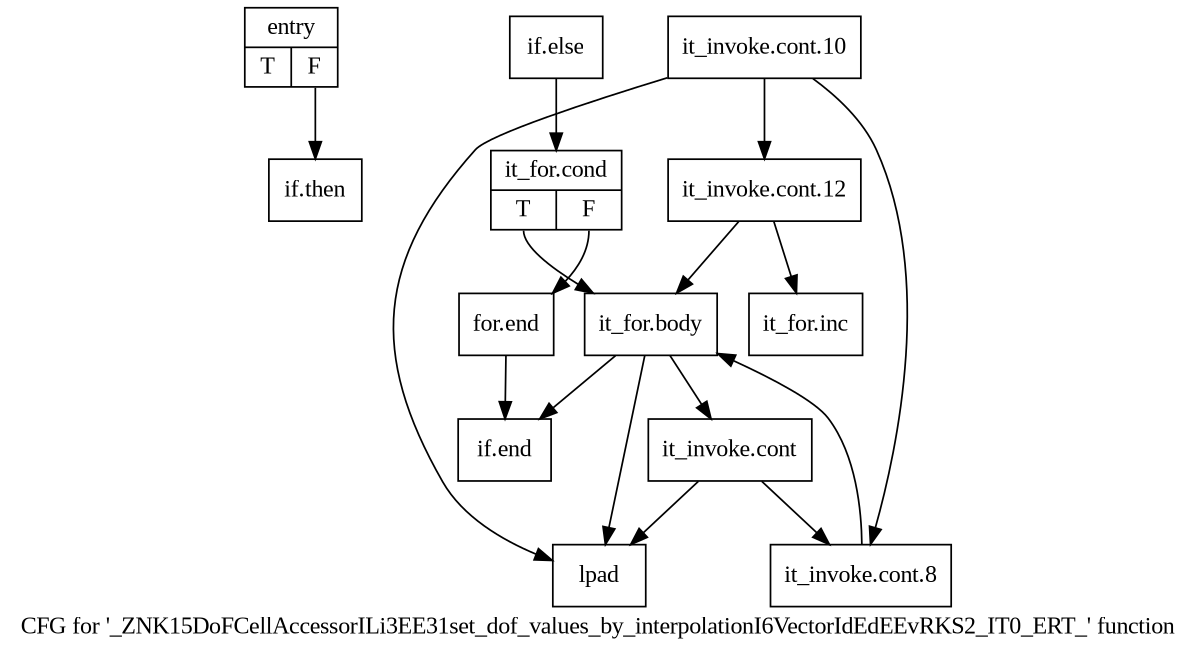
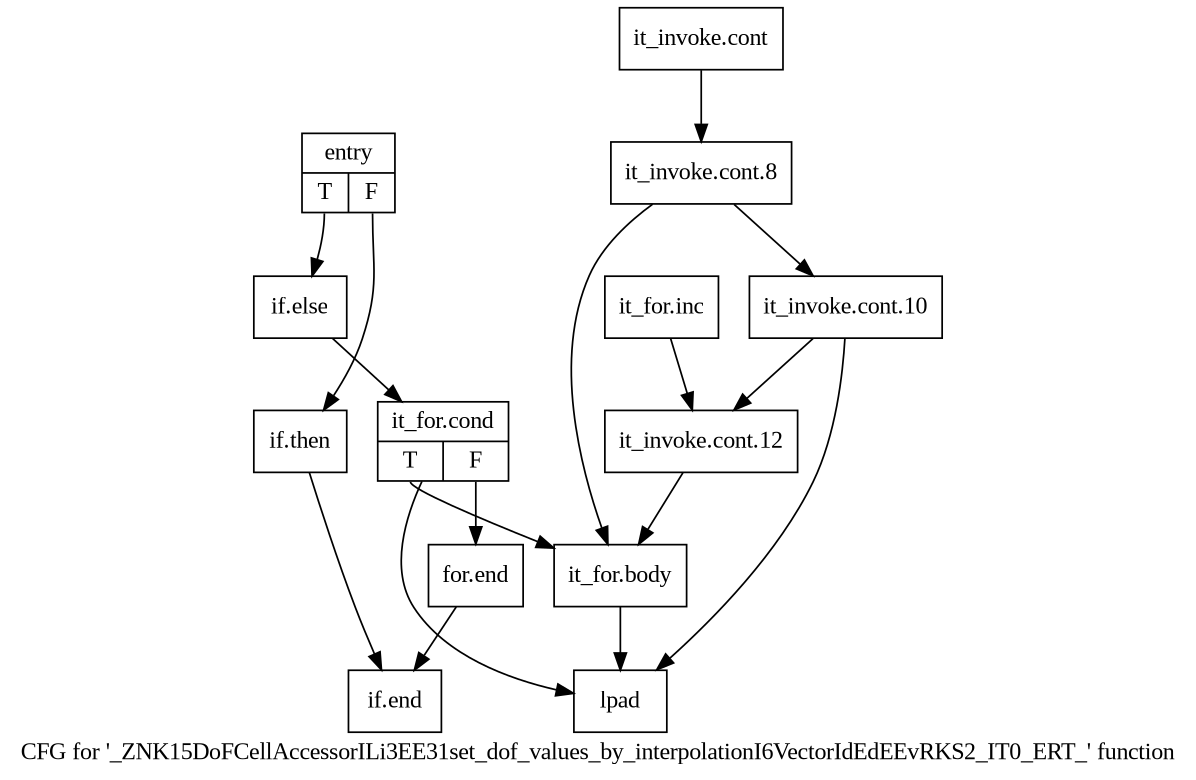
none -> (322, 237)
(783, 249) -> (679, 366)
(906, 290) -> (767, 234)
(686, 380) -> none
(584, 382) -> (340, 564)
(671, 507) -> (425, 622)
